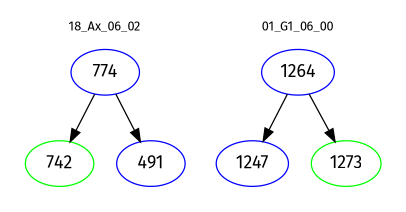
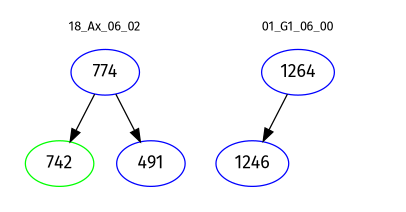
(252, 164) -> (252, 164)
(346, 164) -> none
